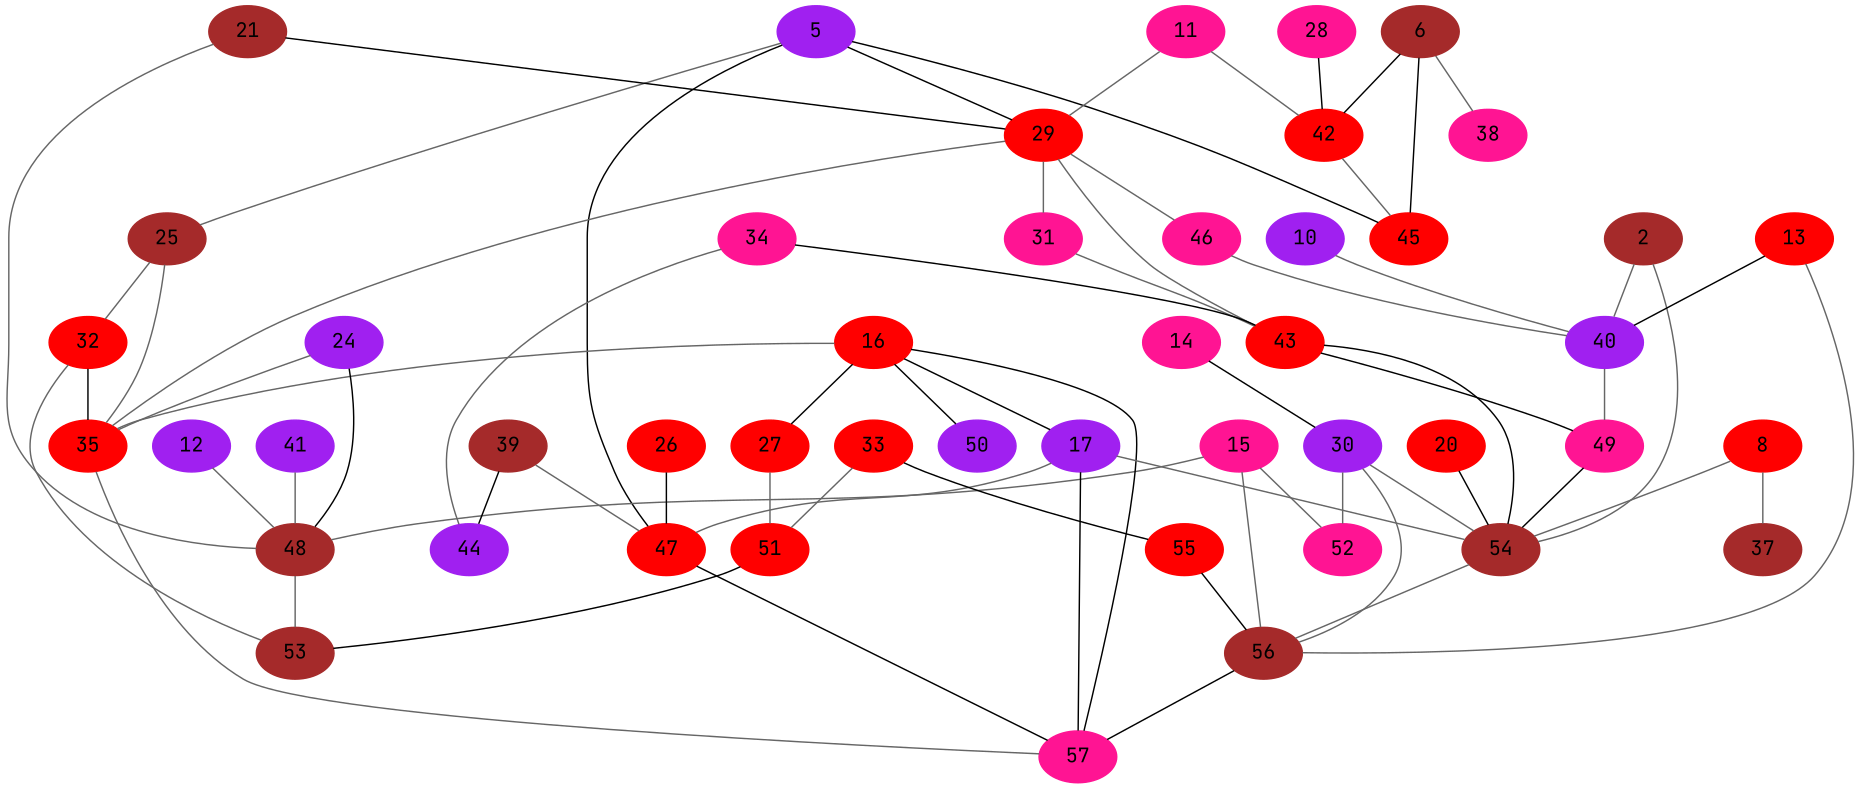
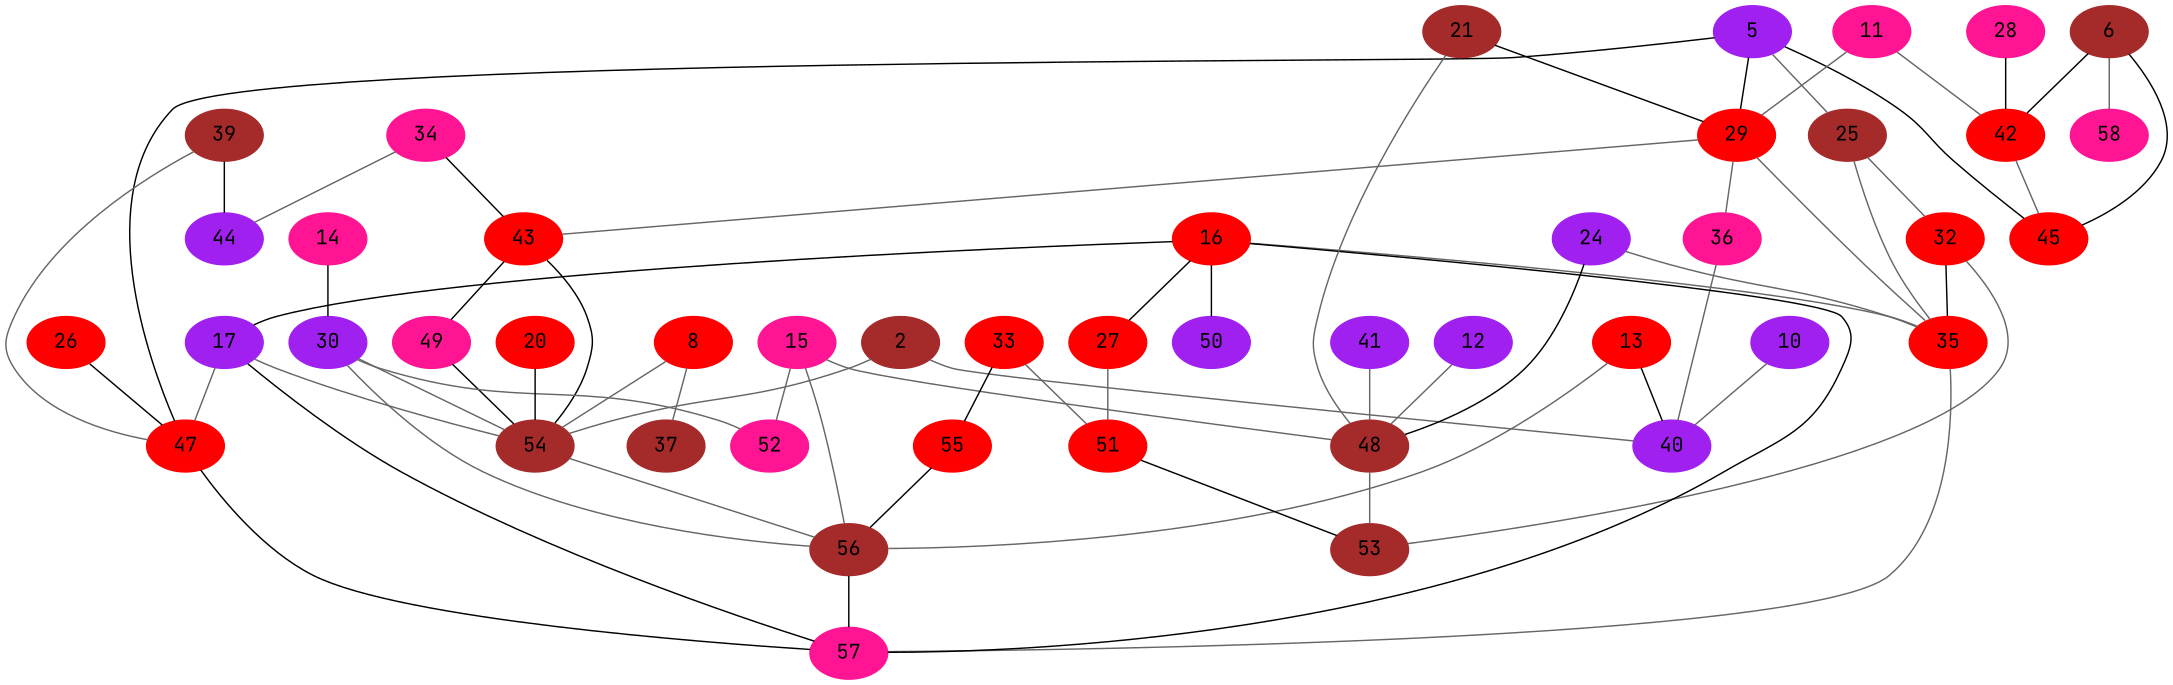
(1488, 135) -> (2109, 135)
(1043, 239) -> none
(1202, 239) -> (1722, 239)
(1605, 394) -> none
